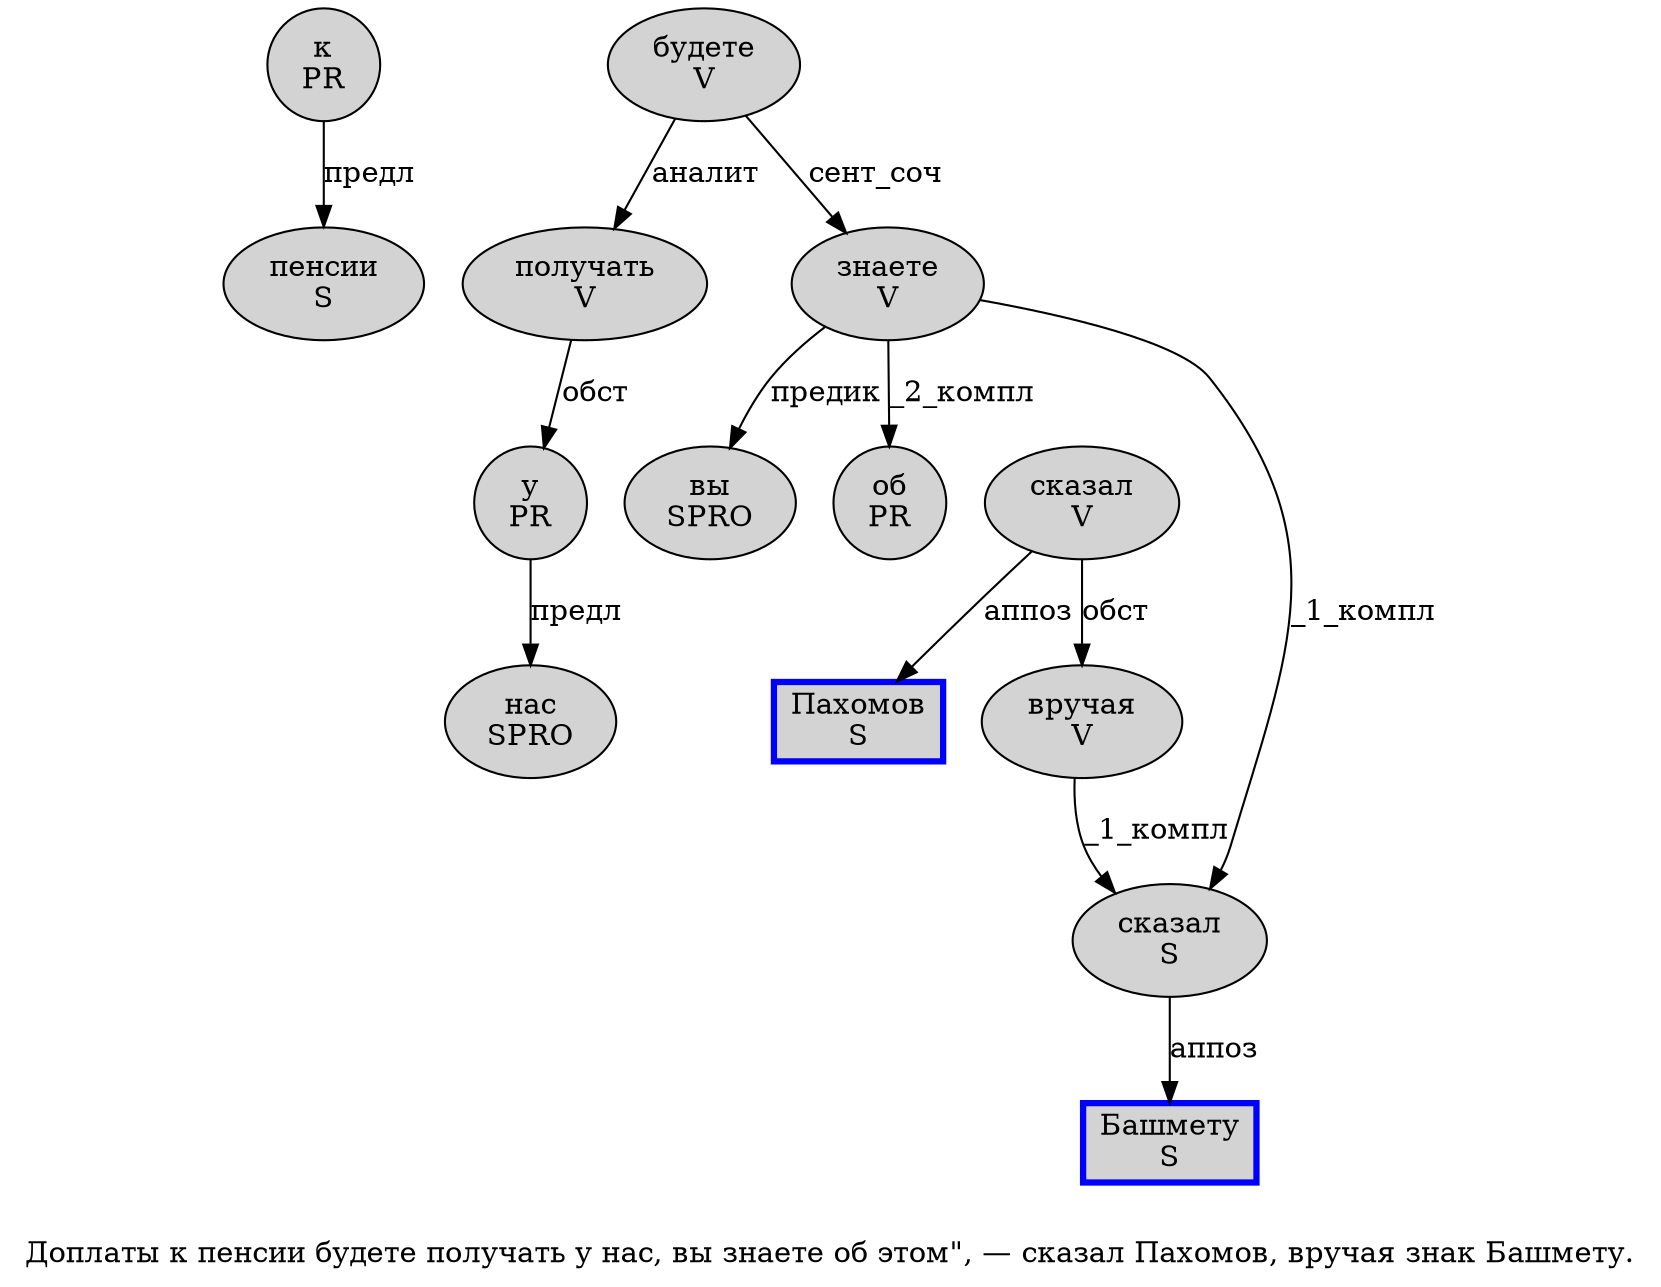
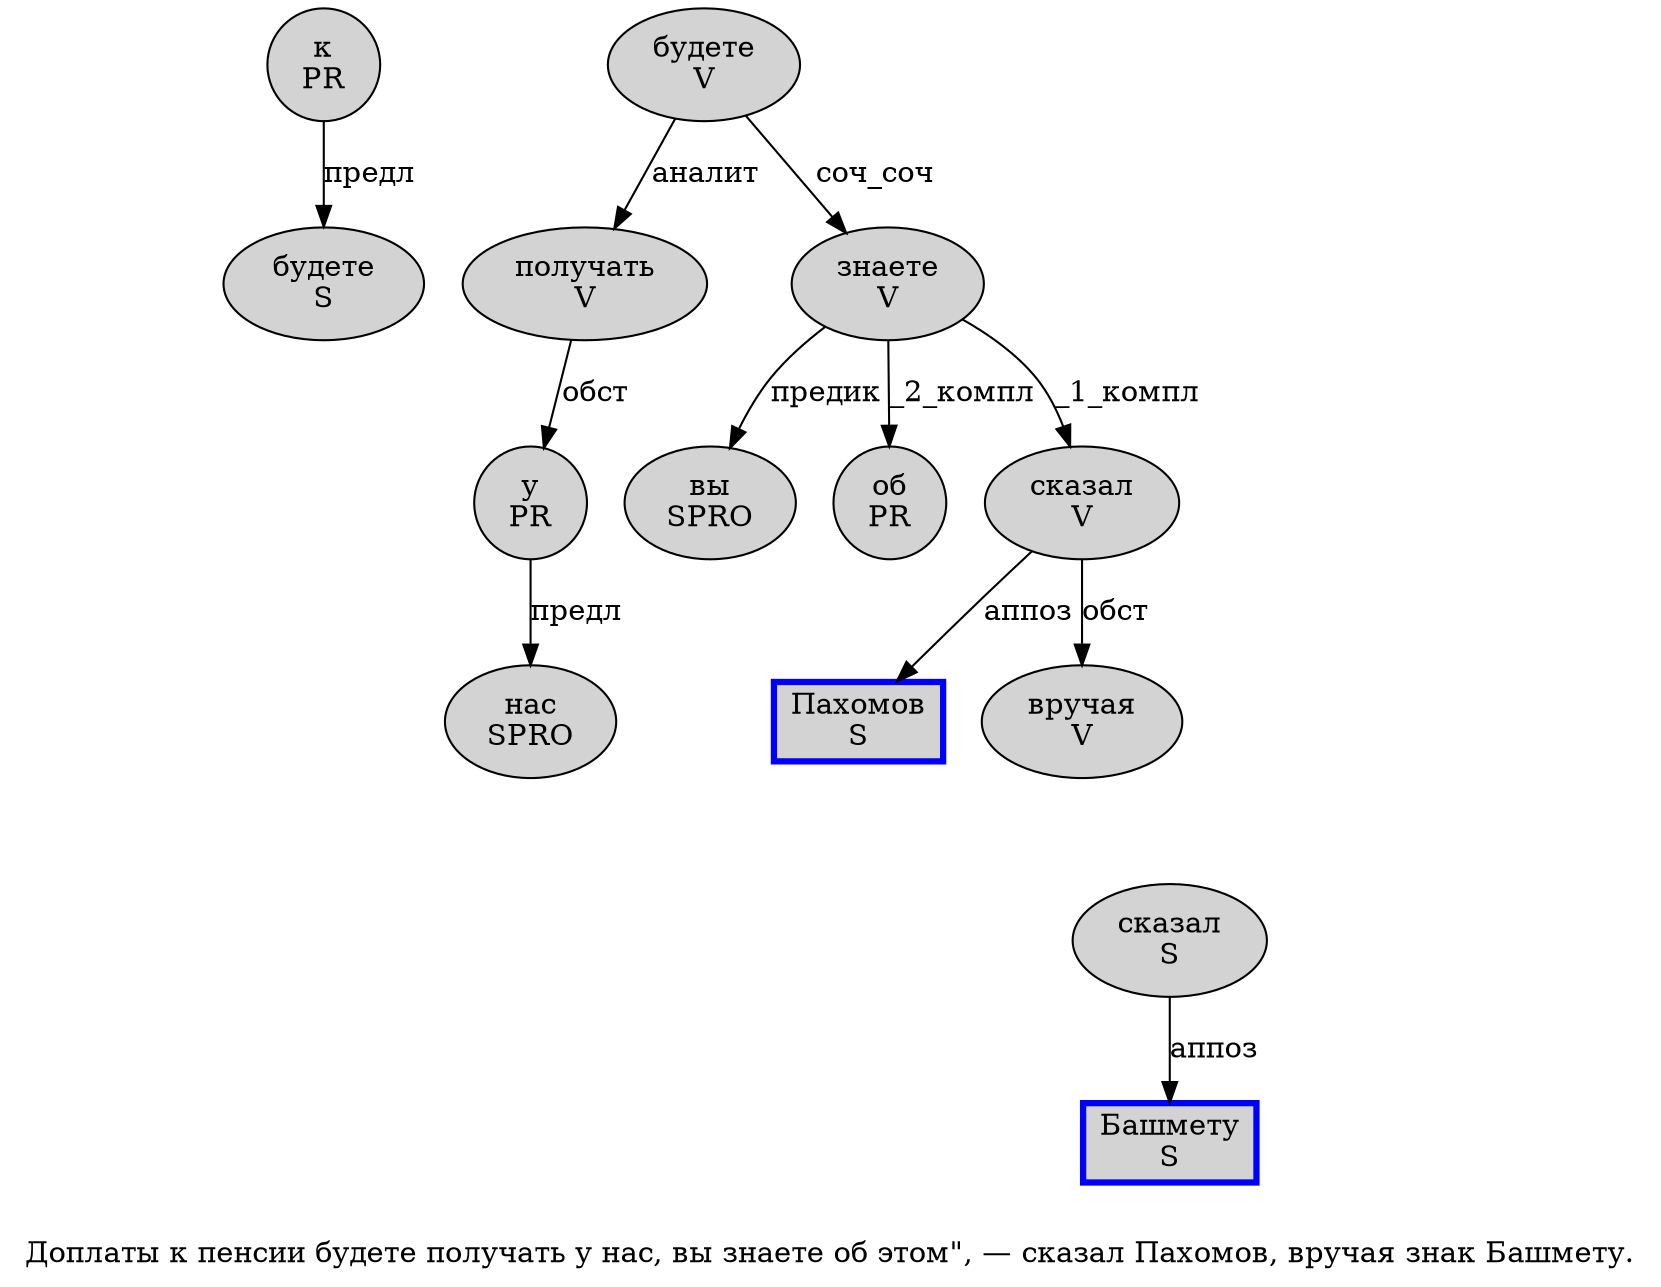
(875, 174) -> (875, 174)
(324, 284) -> (324, 284)
(1277, 498) -> (1023, 364)
(1079, 830) -> none
